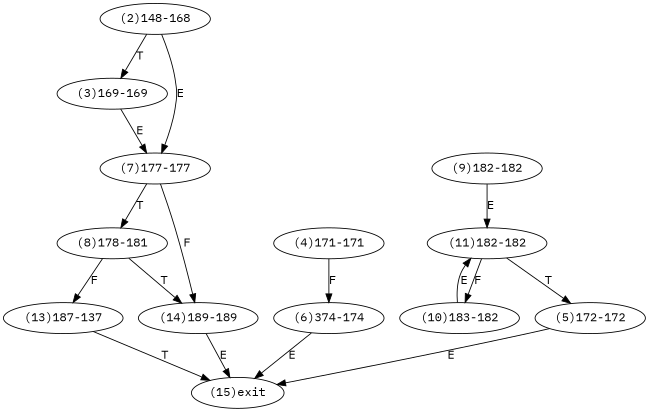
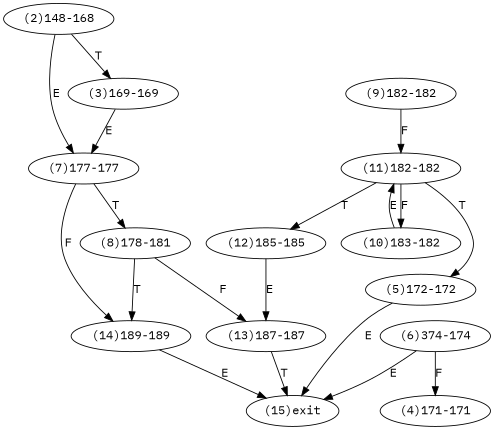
(491, 206) -> (405, 131)
none -> (266, 243)
(329, 276) -> (435, 369)
(63, 318) -> (266, 336)
